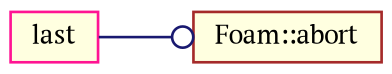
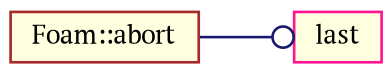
(135, 37) -> (236, 37)
